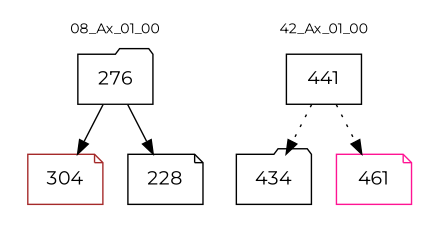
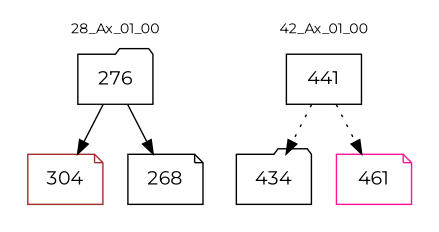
(115, 30) -> (115, 30)
(165, 179) -> (165, 179)
